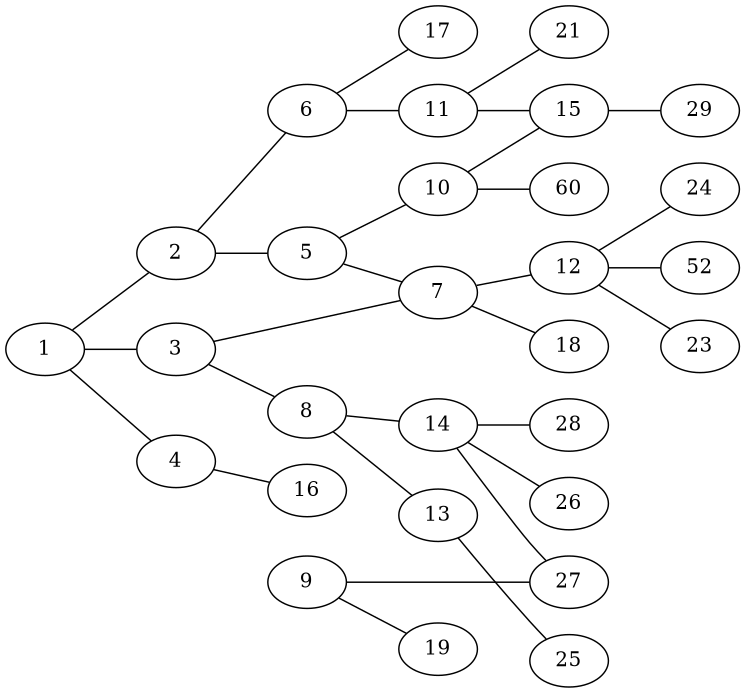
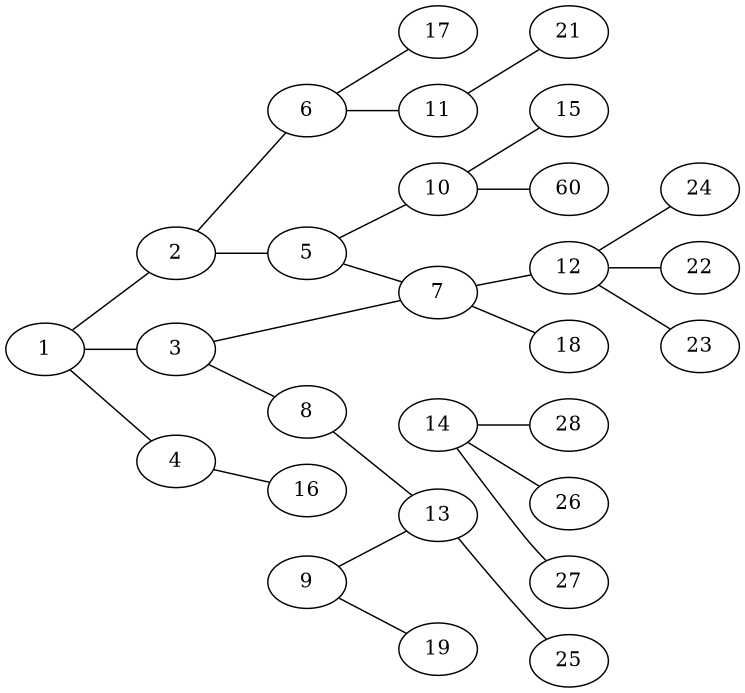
(504, 111) -> none
(700, 111) -> none
(700, 268) -> (700, 268)
(373, 418) -> none
(438, 582) -> (373, 549)
